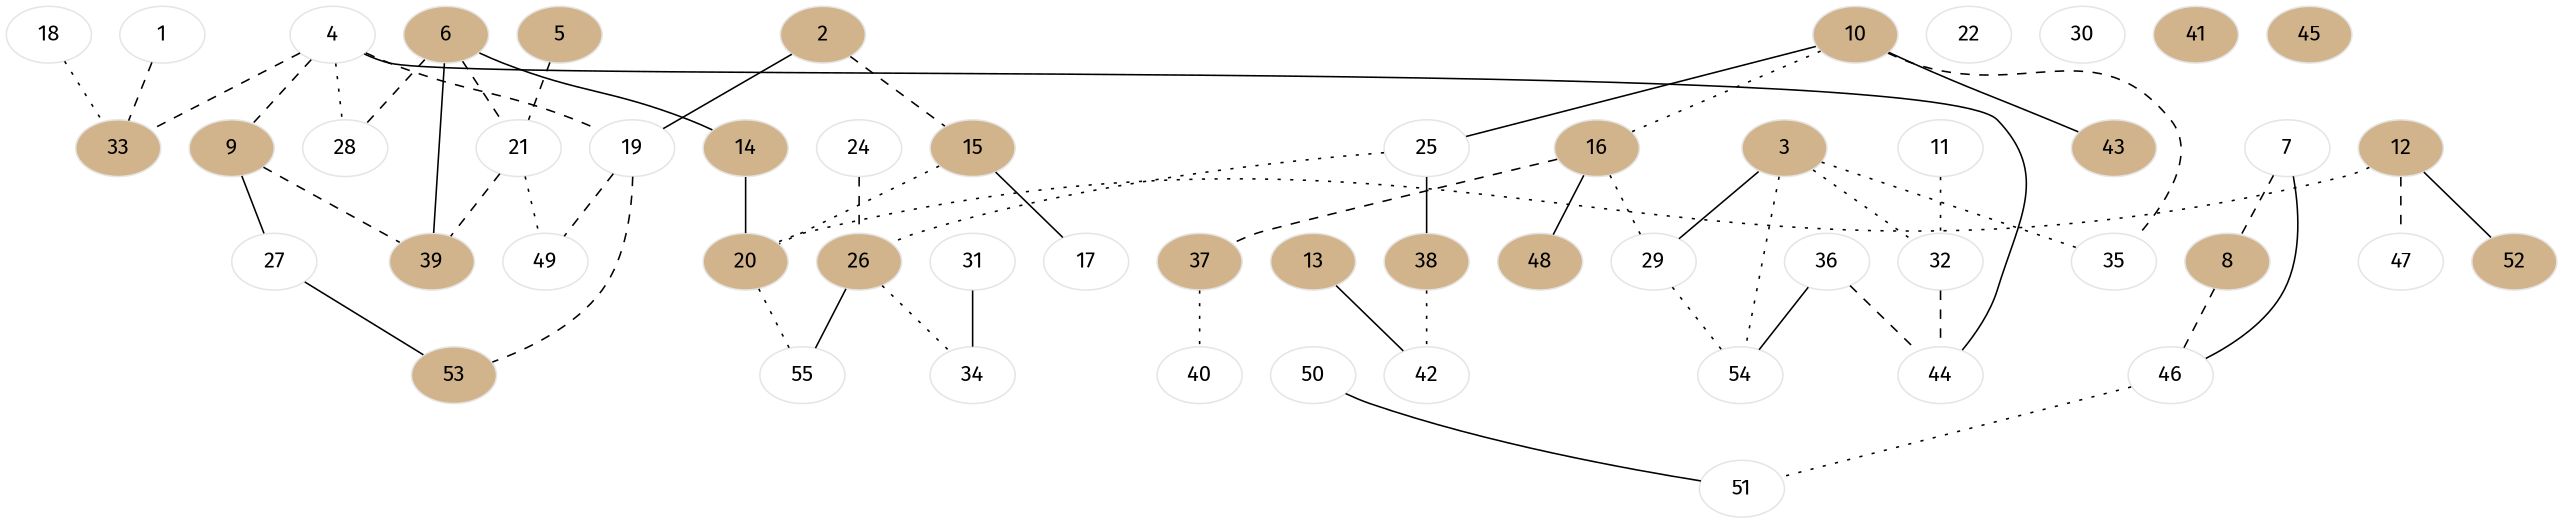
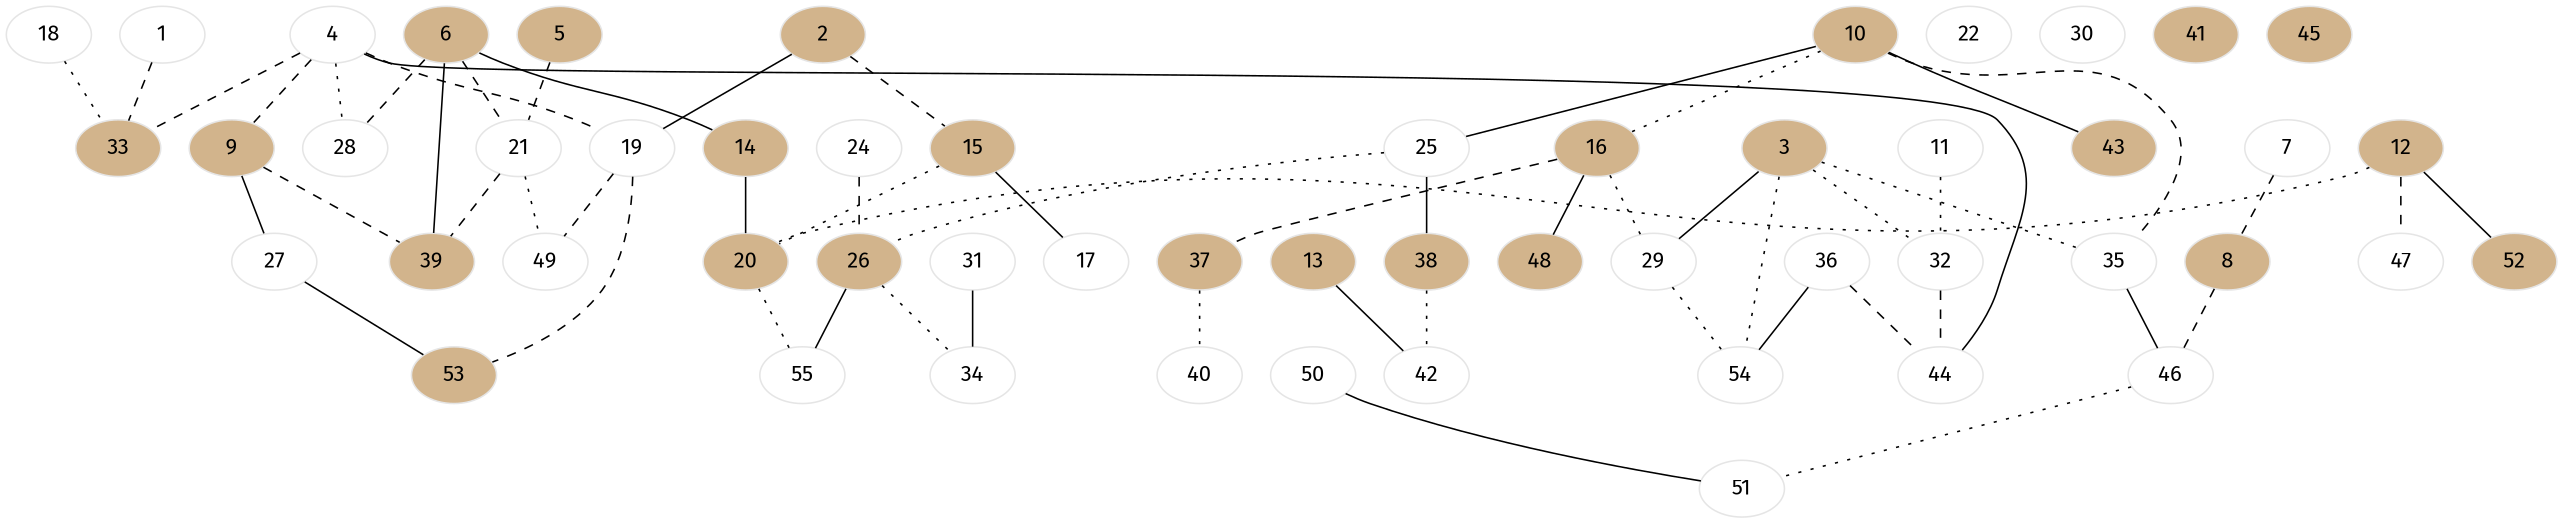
(2286, 285) -> (2142, 318)
